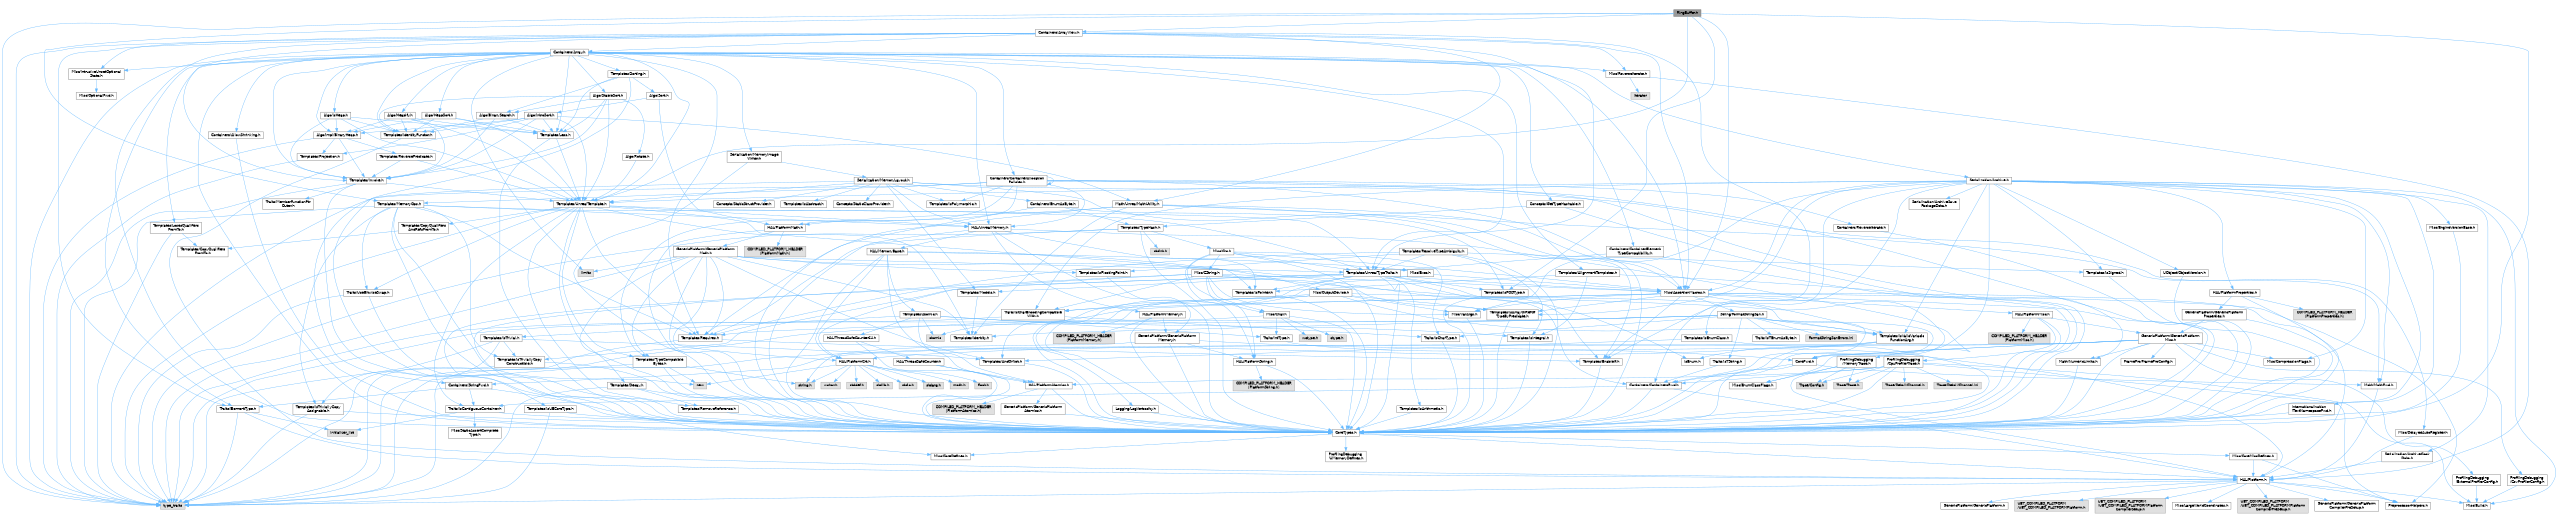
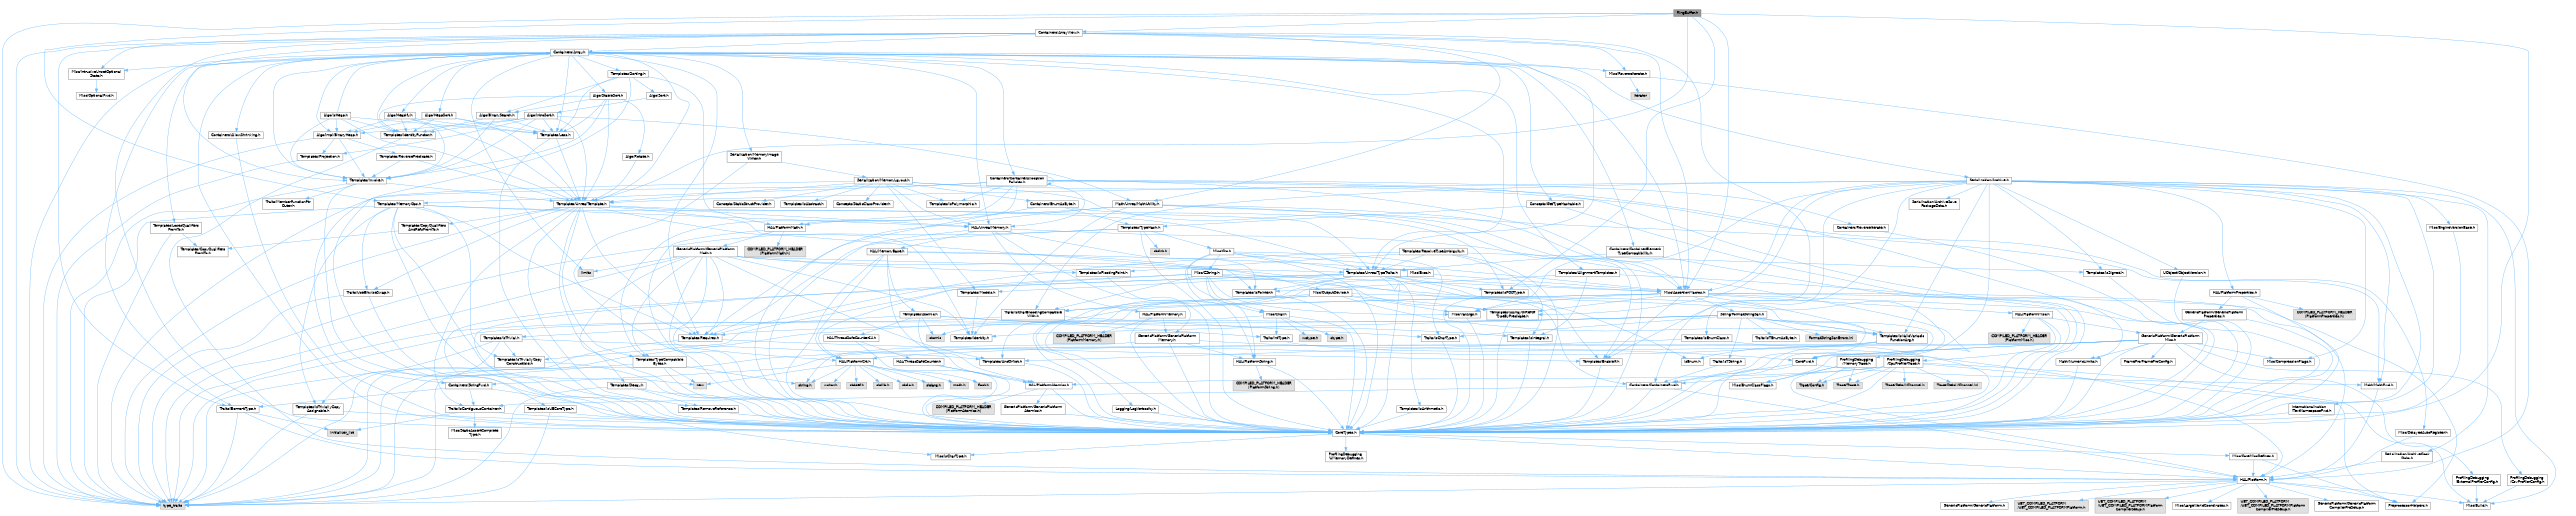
(429, 58) -> (428, 58)
(678, 182) -> (703, 151)
(951, 457) -> (951, 457)
